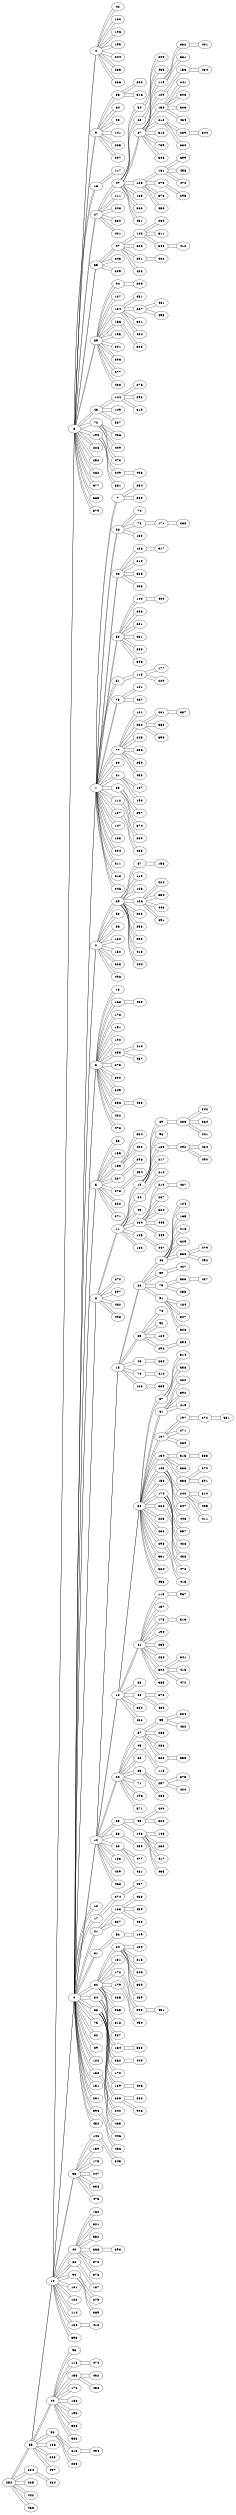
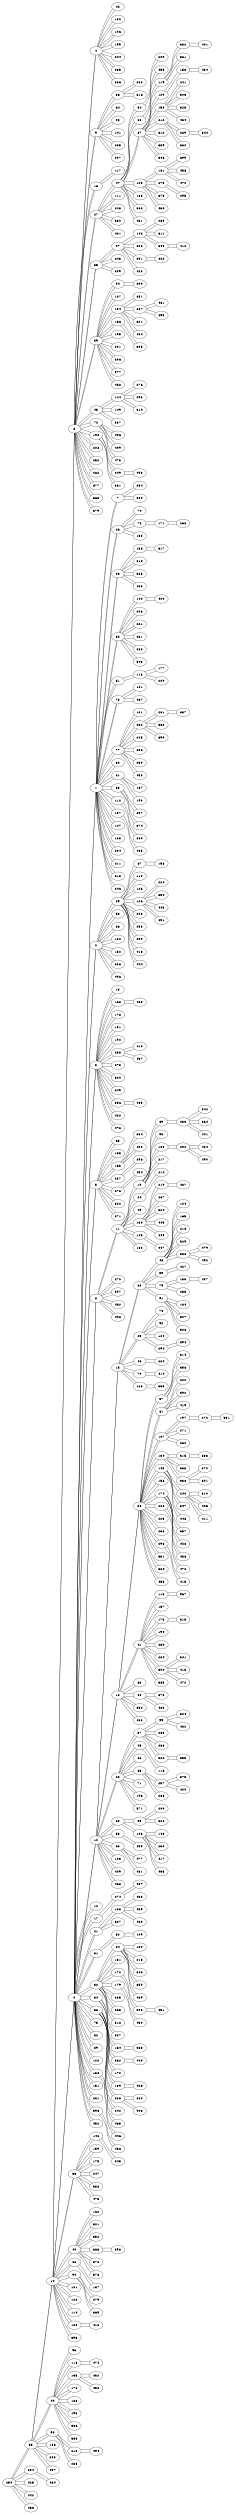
(161, 145) -> (161, 145)
(183, 1279) -> (183, 1279)
